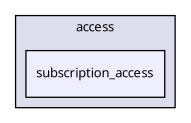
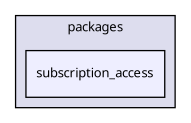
(95, 28) -> (95, 28)
